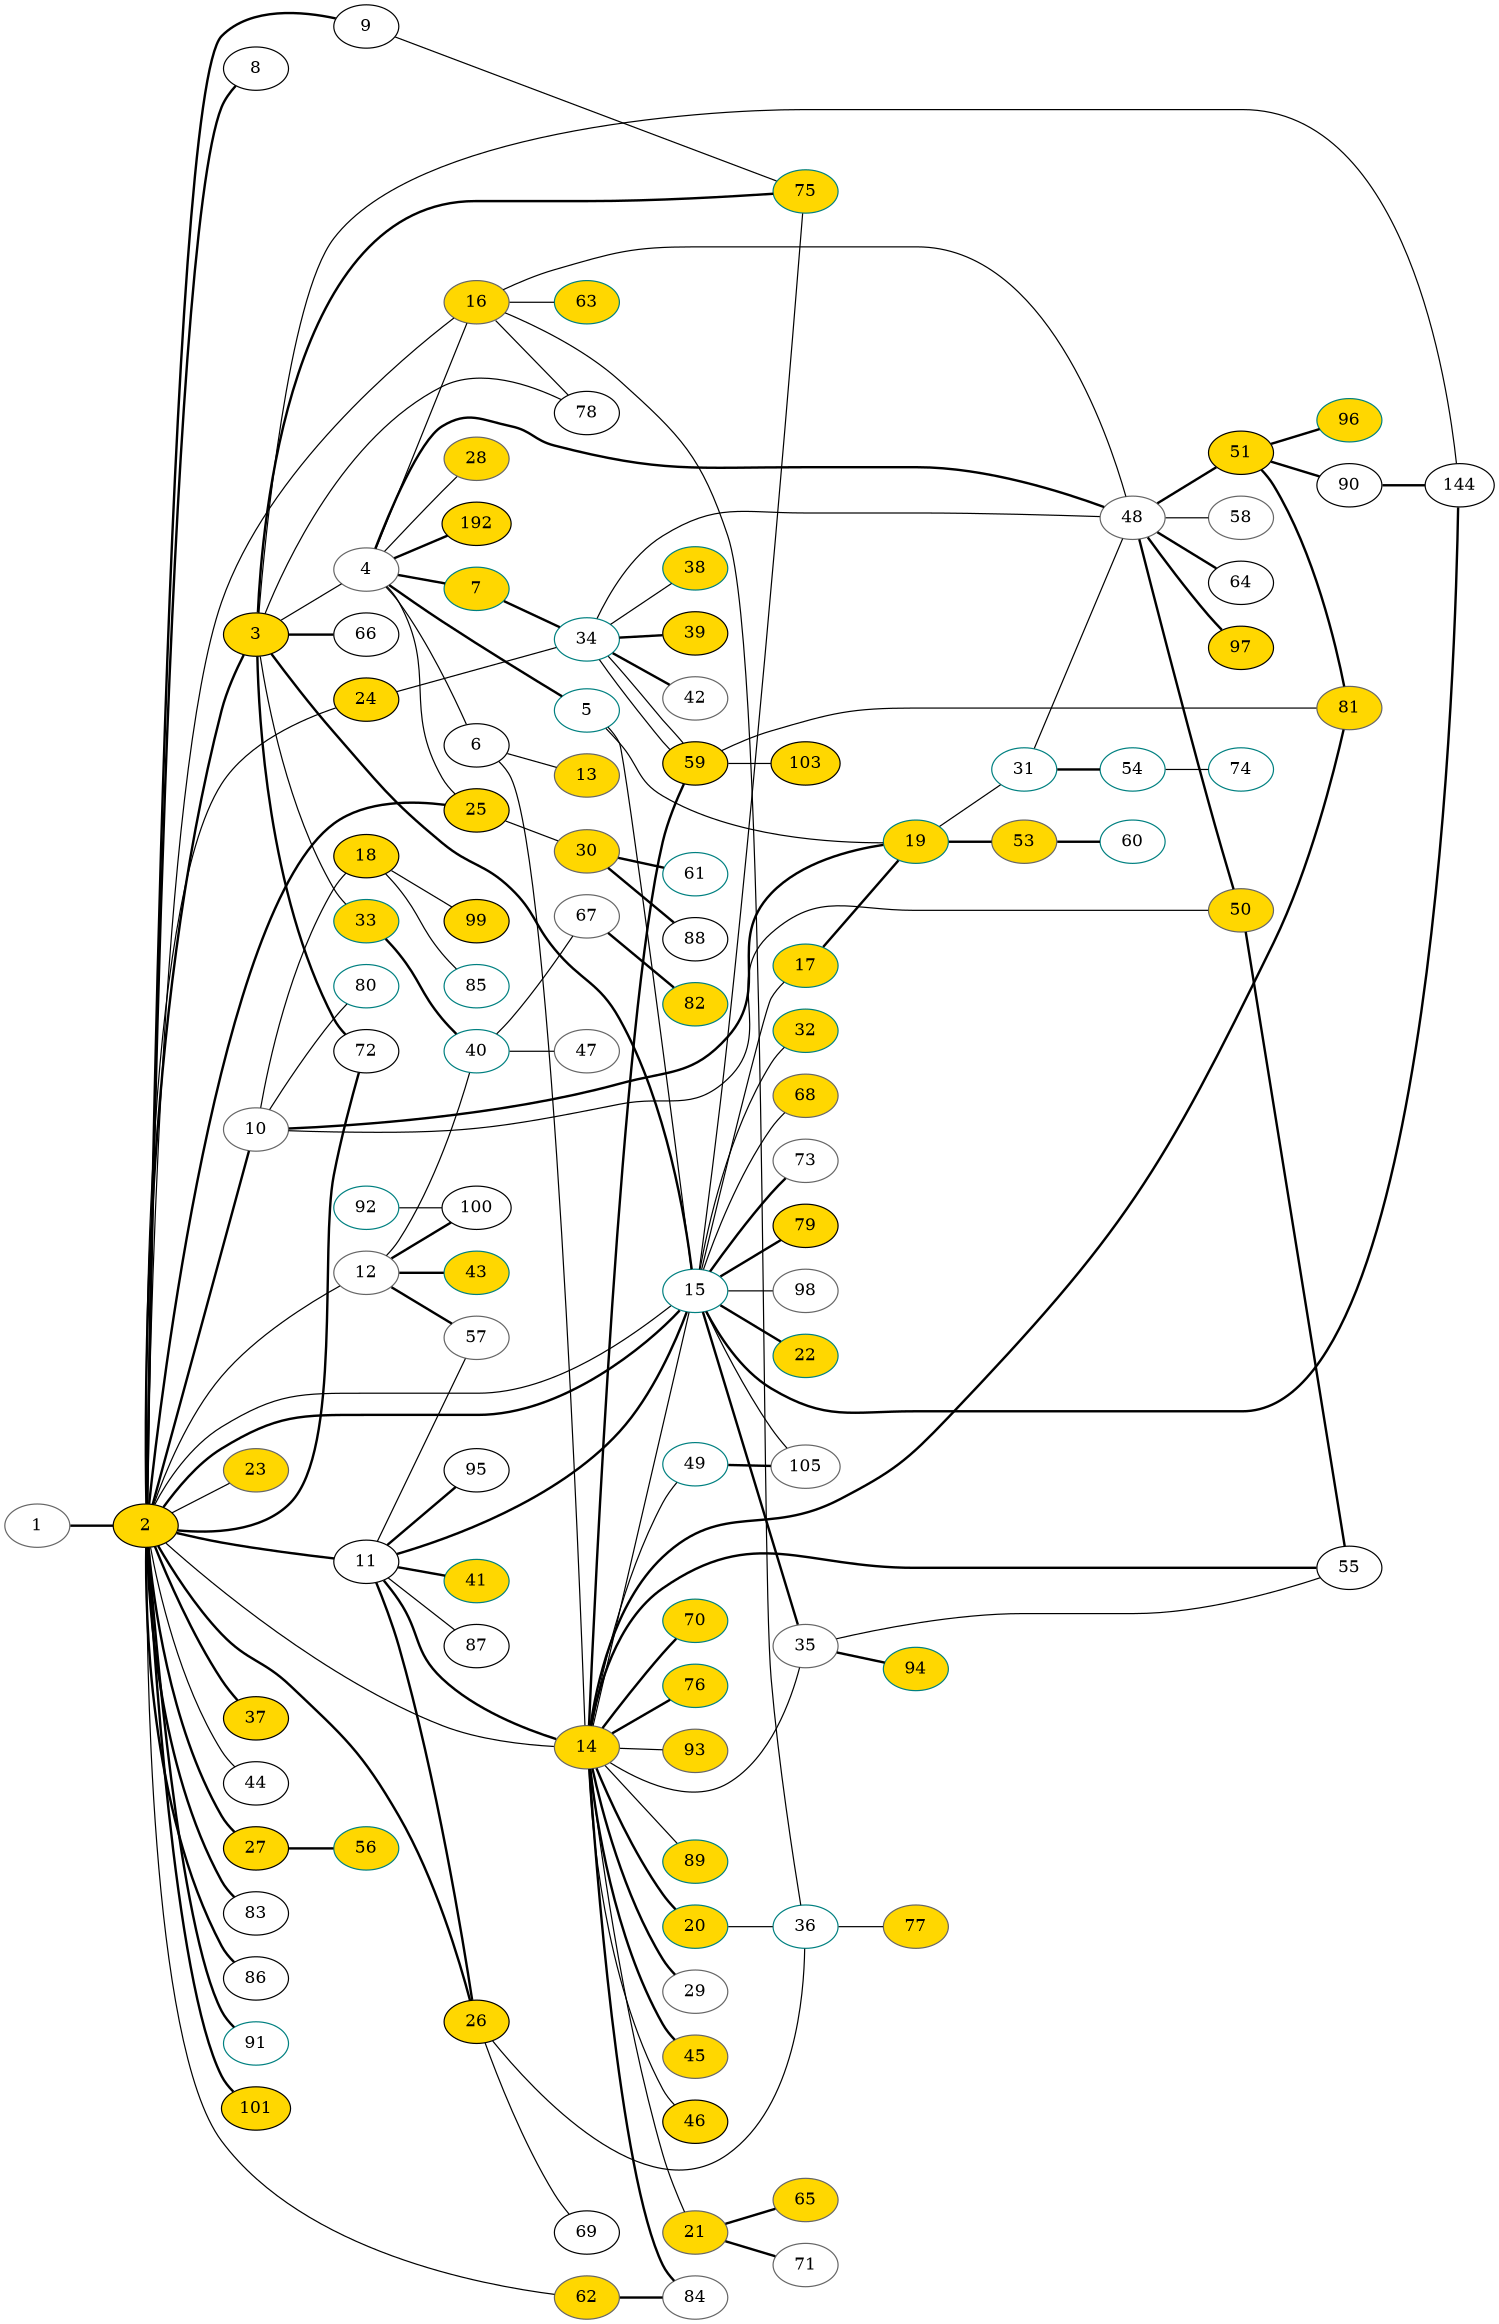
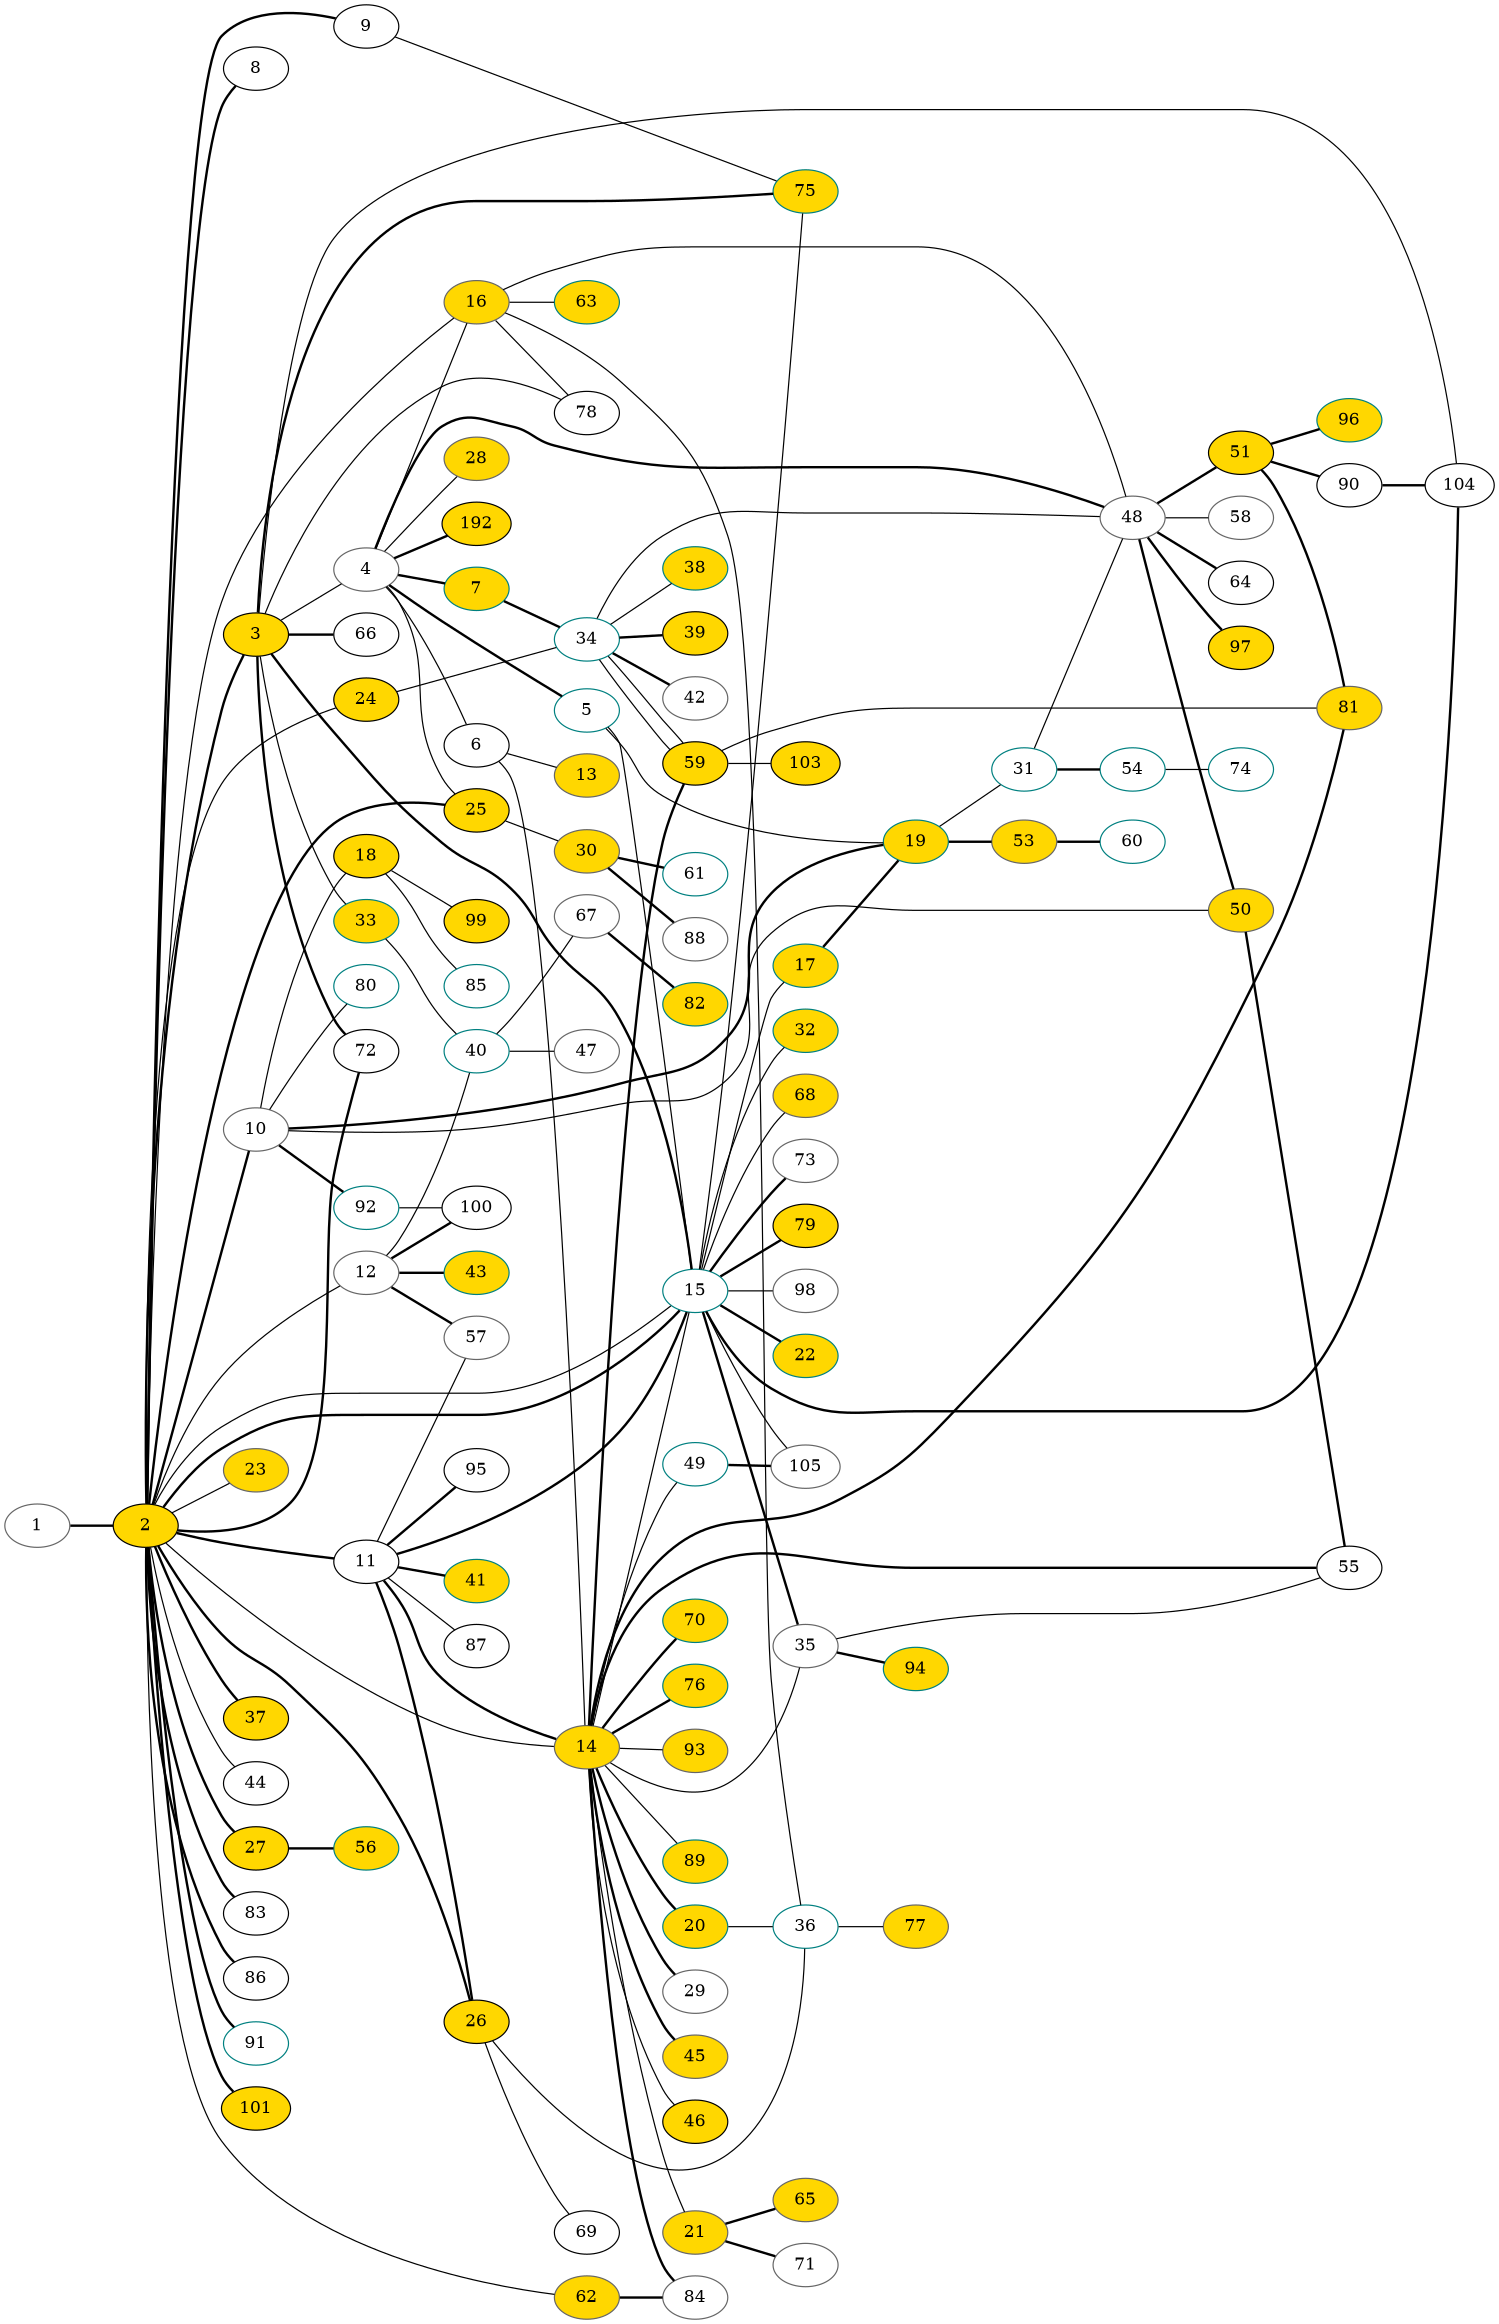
(1460, 485) -> (1460, 485)
(695, 939) -> (695, 939)
(421, 987) -> (421, 987)
none -> (311, 1169)
